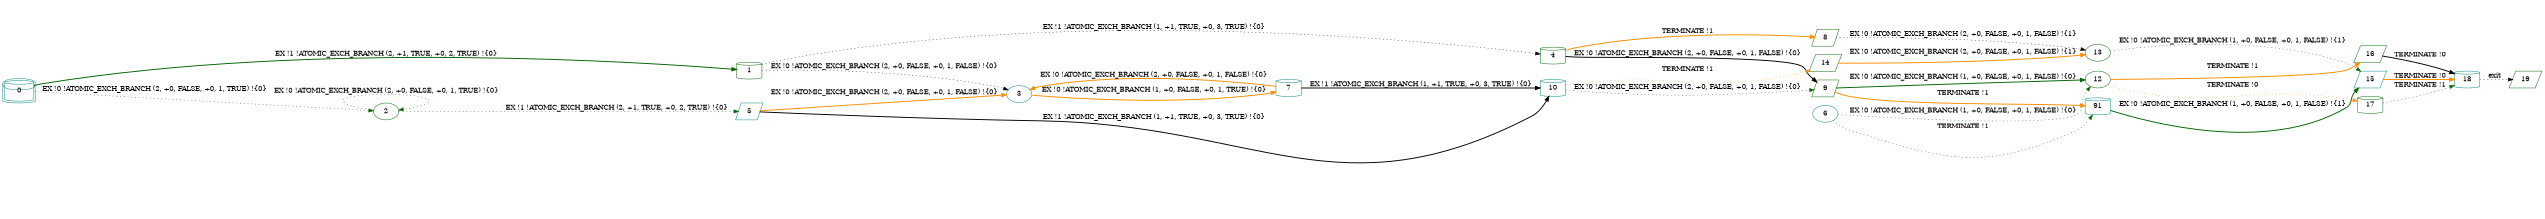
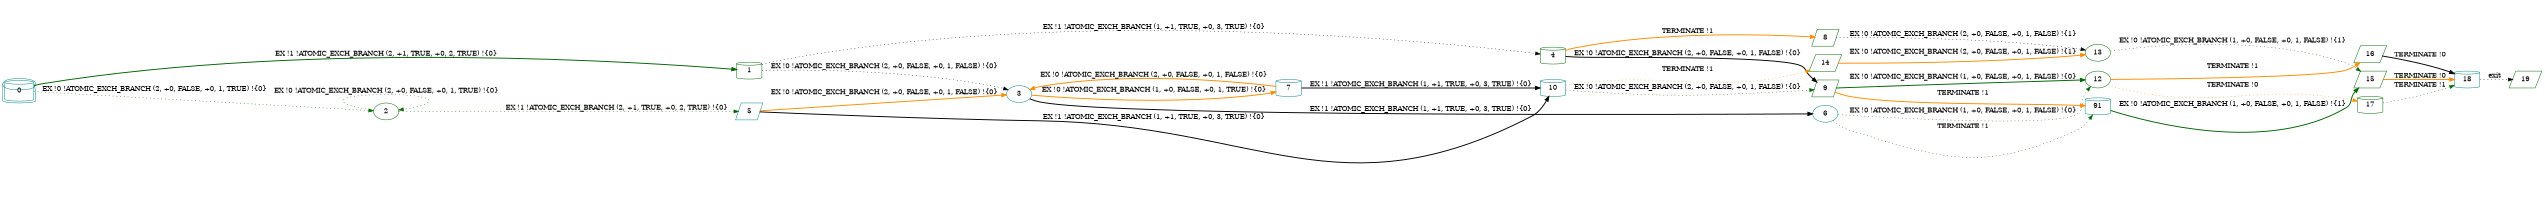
(2370, 80) -> (2370, 80)
none -> (1418, 114)
